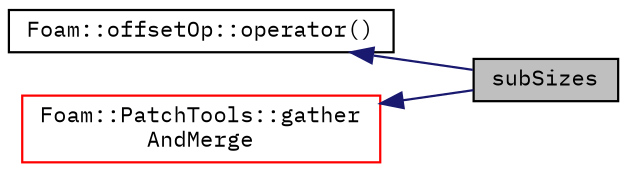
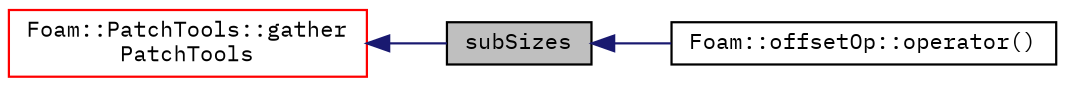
(423, 63) -> (643, 43)
(201, 129) -> (188, 43)
